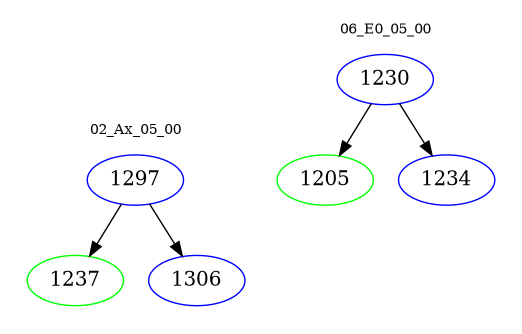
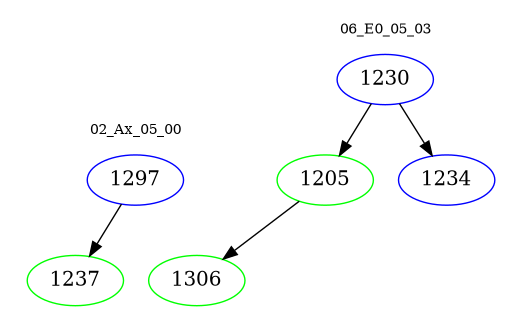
(386, 30) -> (386, 30)
(162, 224) -> (267, 226)
(197, 281) -> (197, 281)
